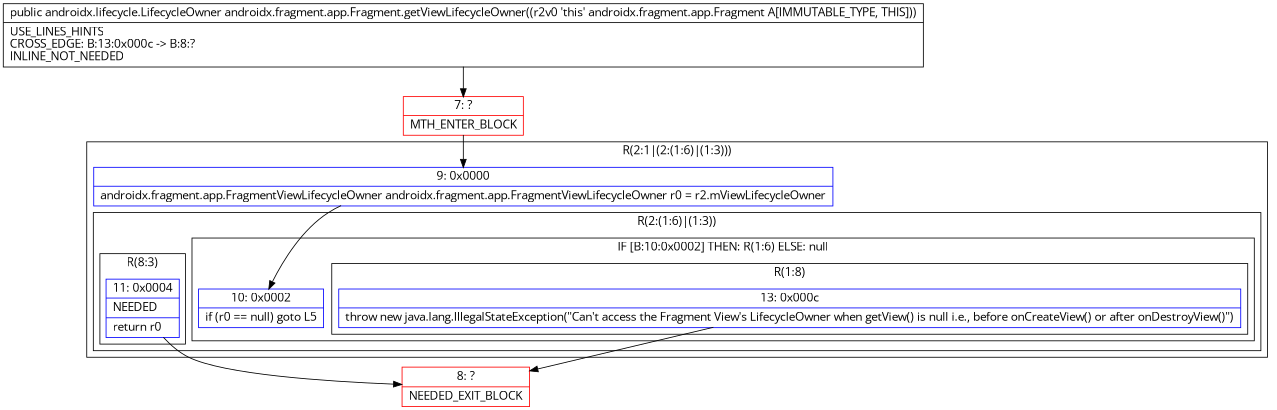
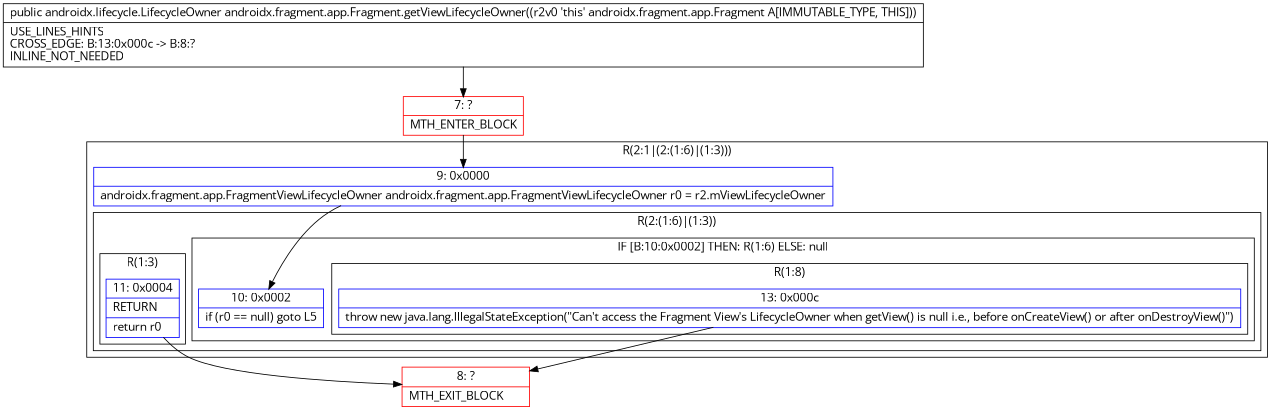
(143, 263) -> (143, 263)
(135, 308) -> (135, 308)
(466, 396) -> (456, 396)
